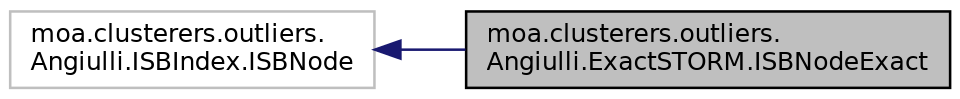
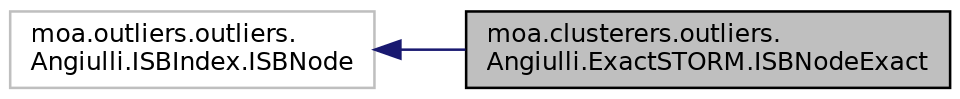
(192, 50) -> (192, 50)
